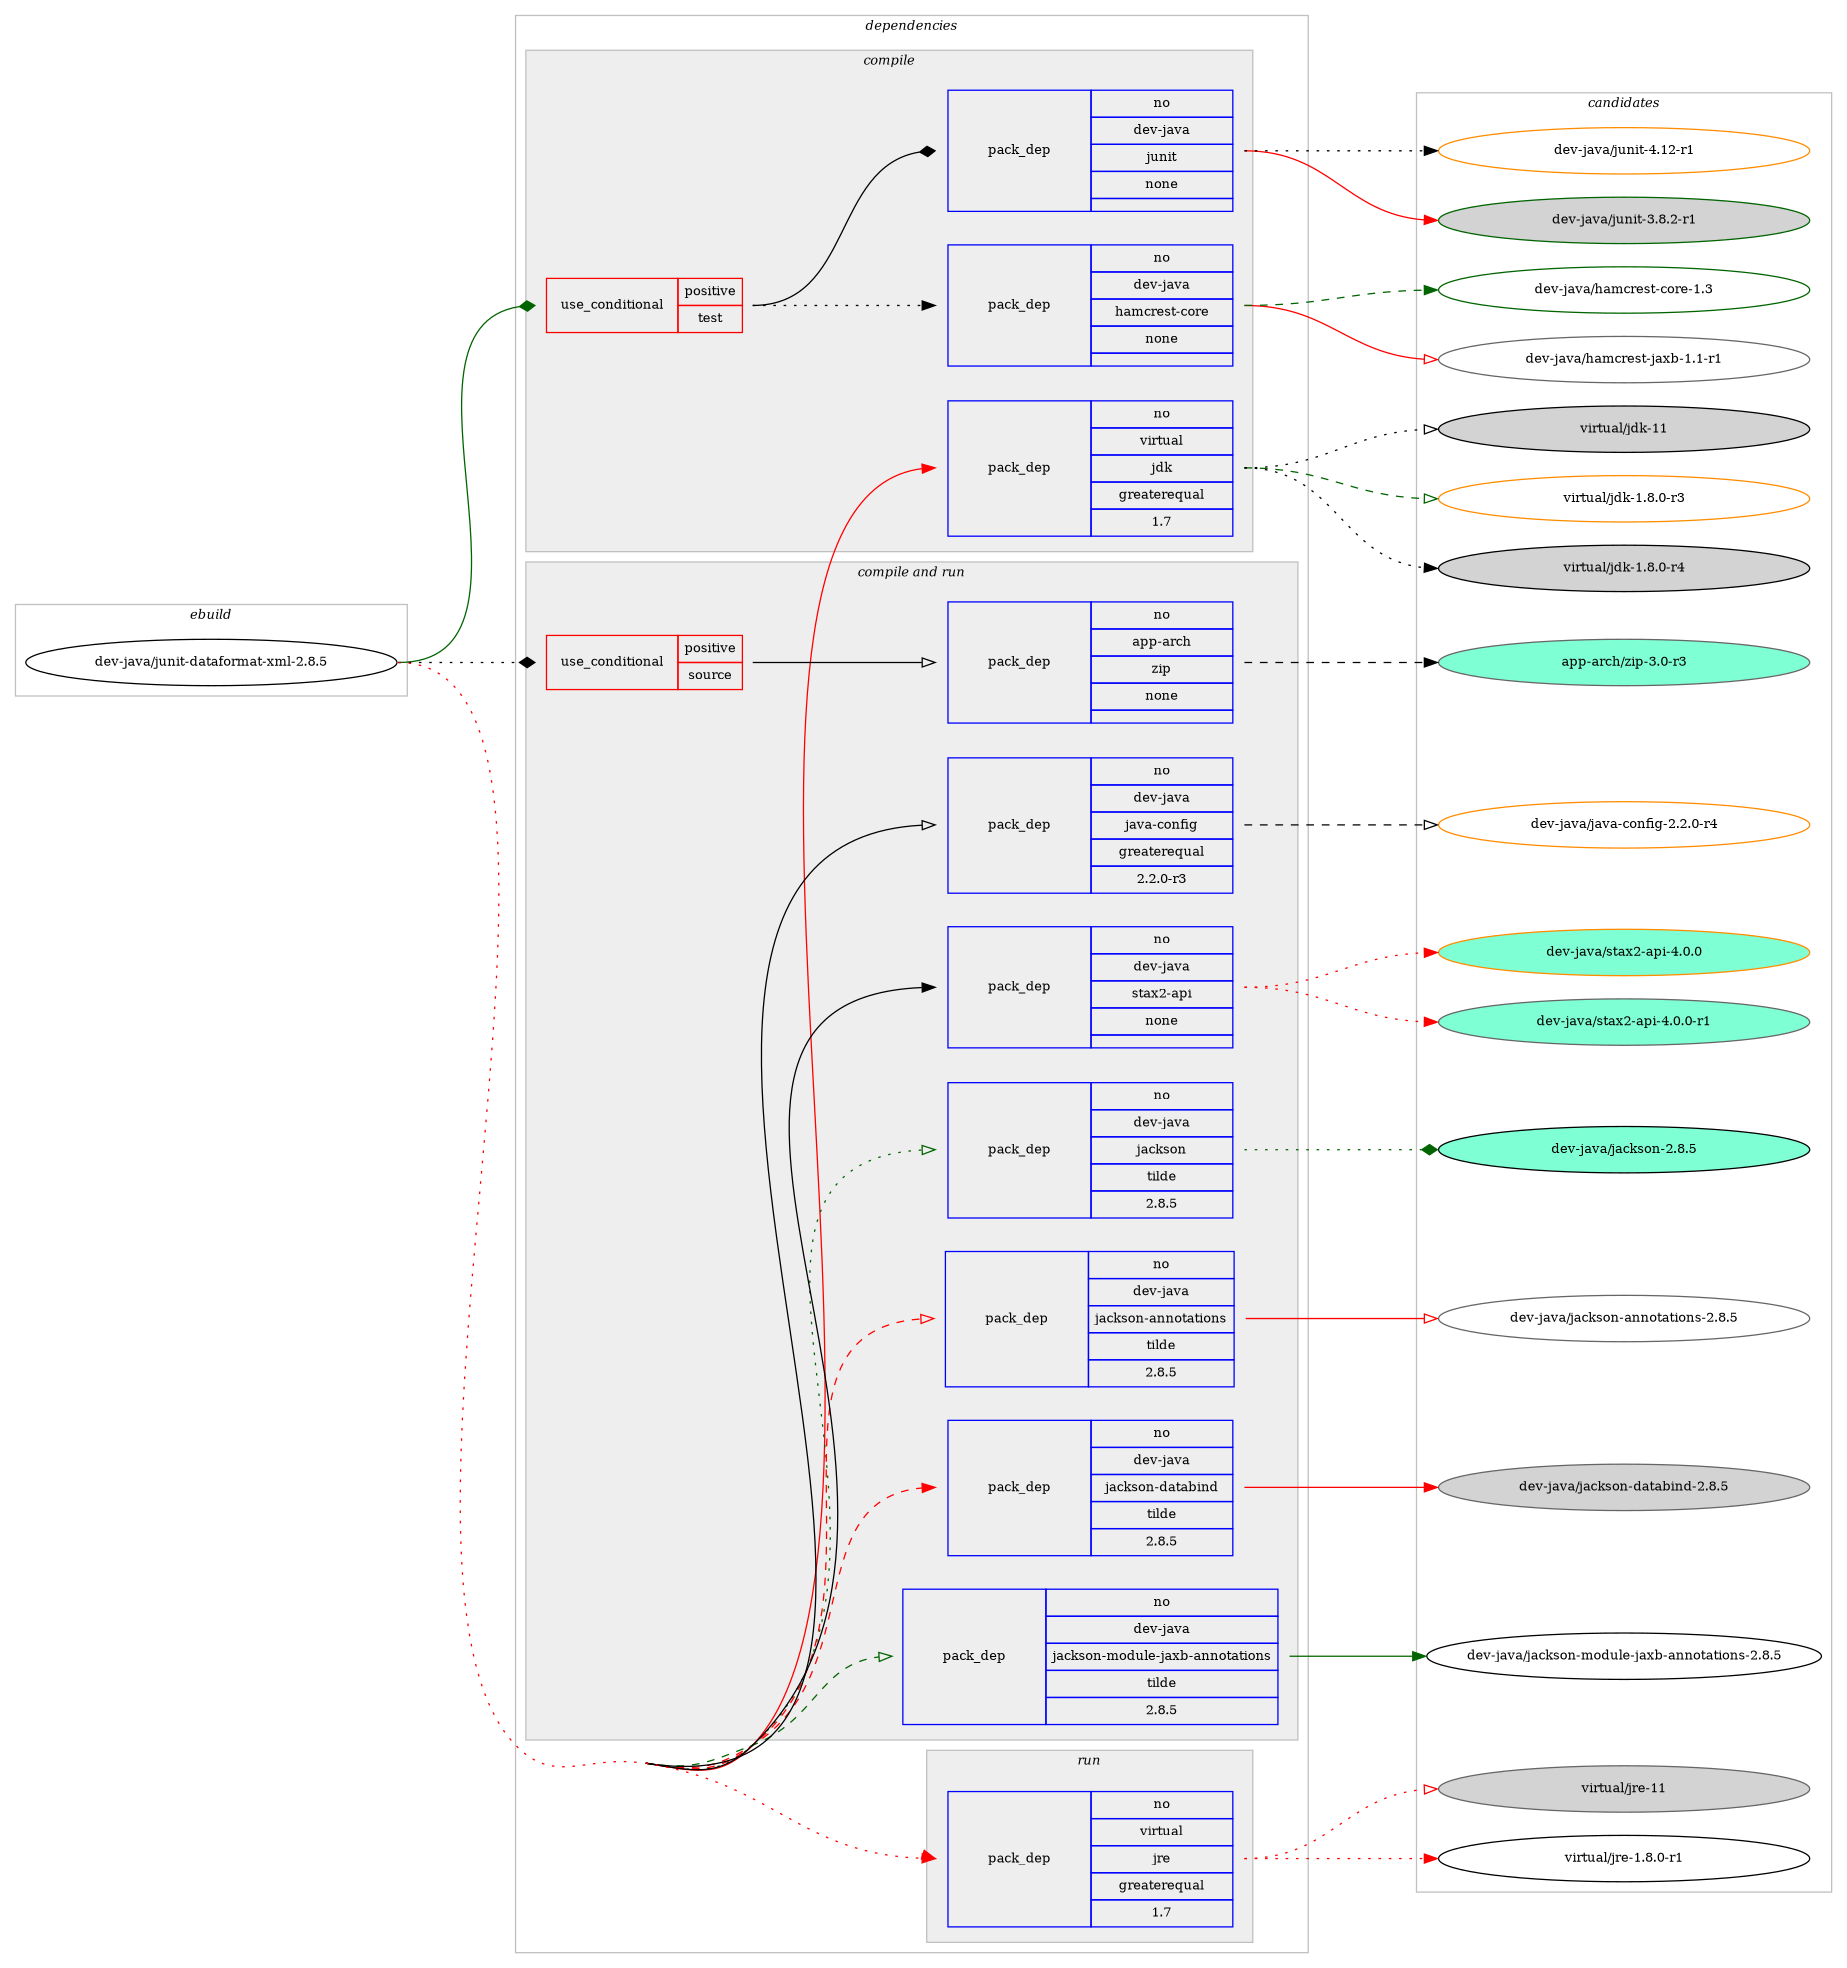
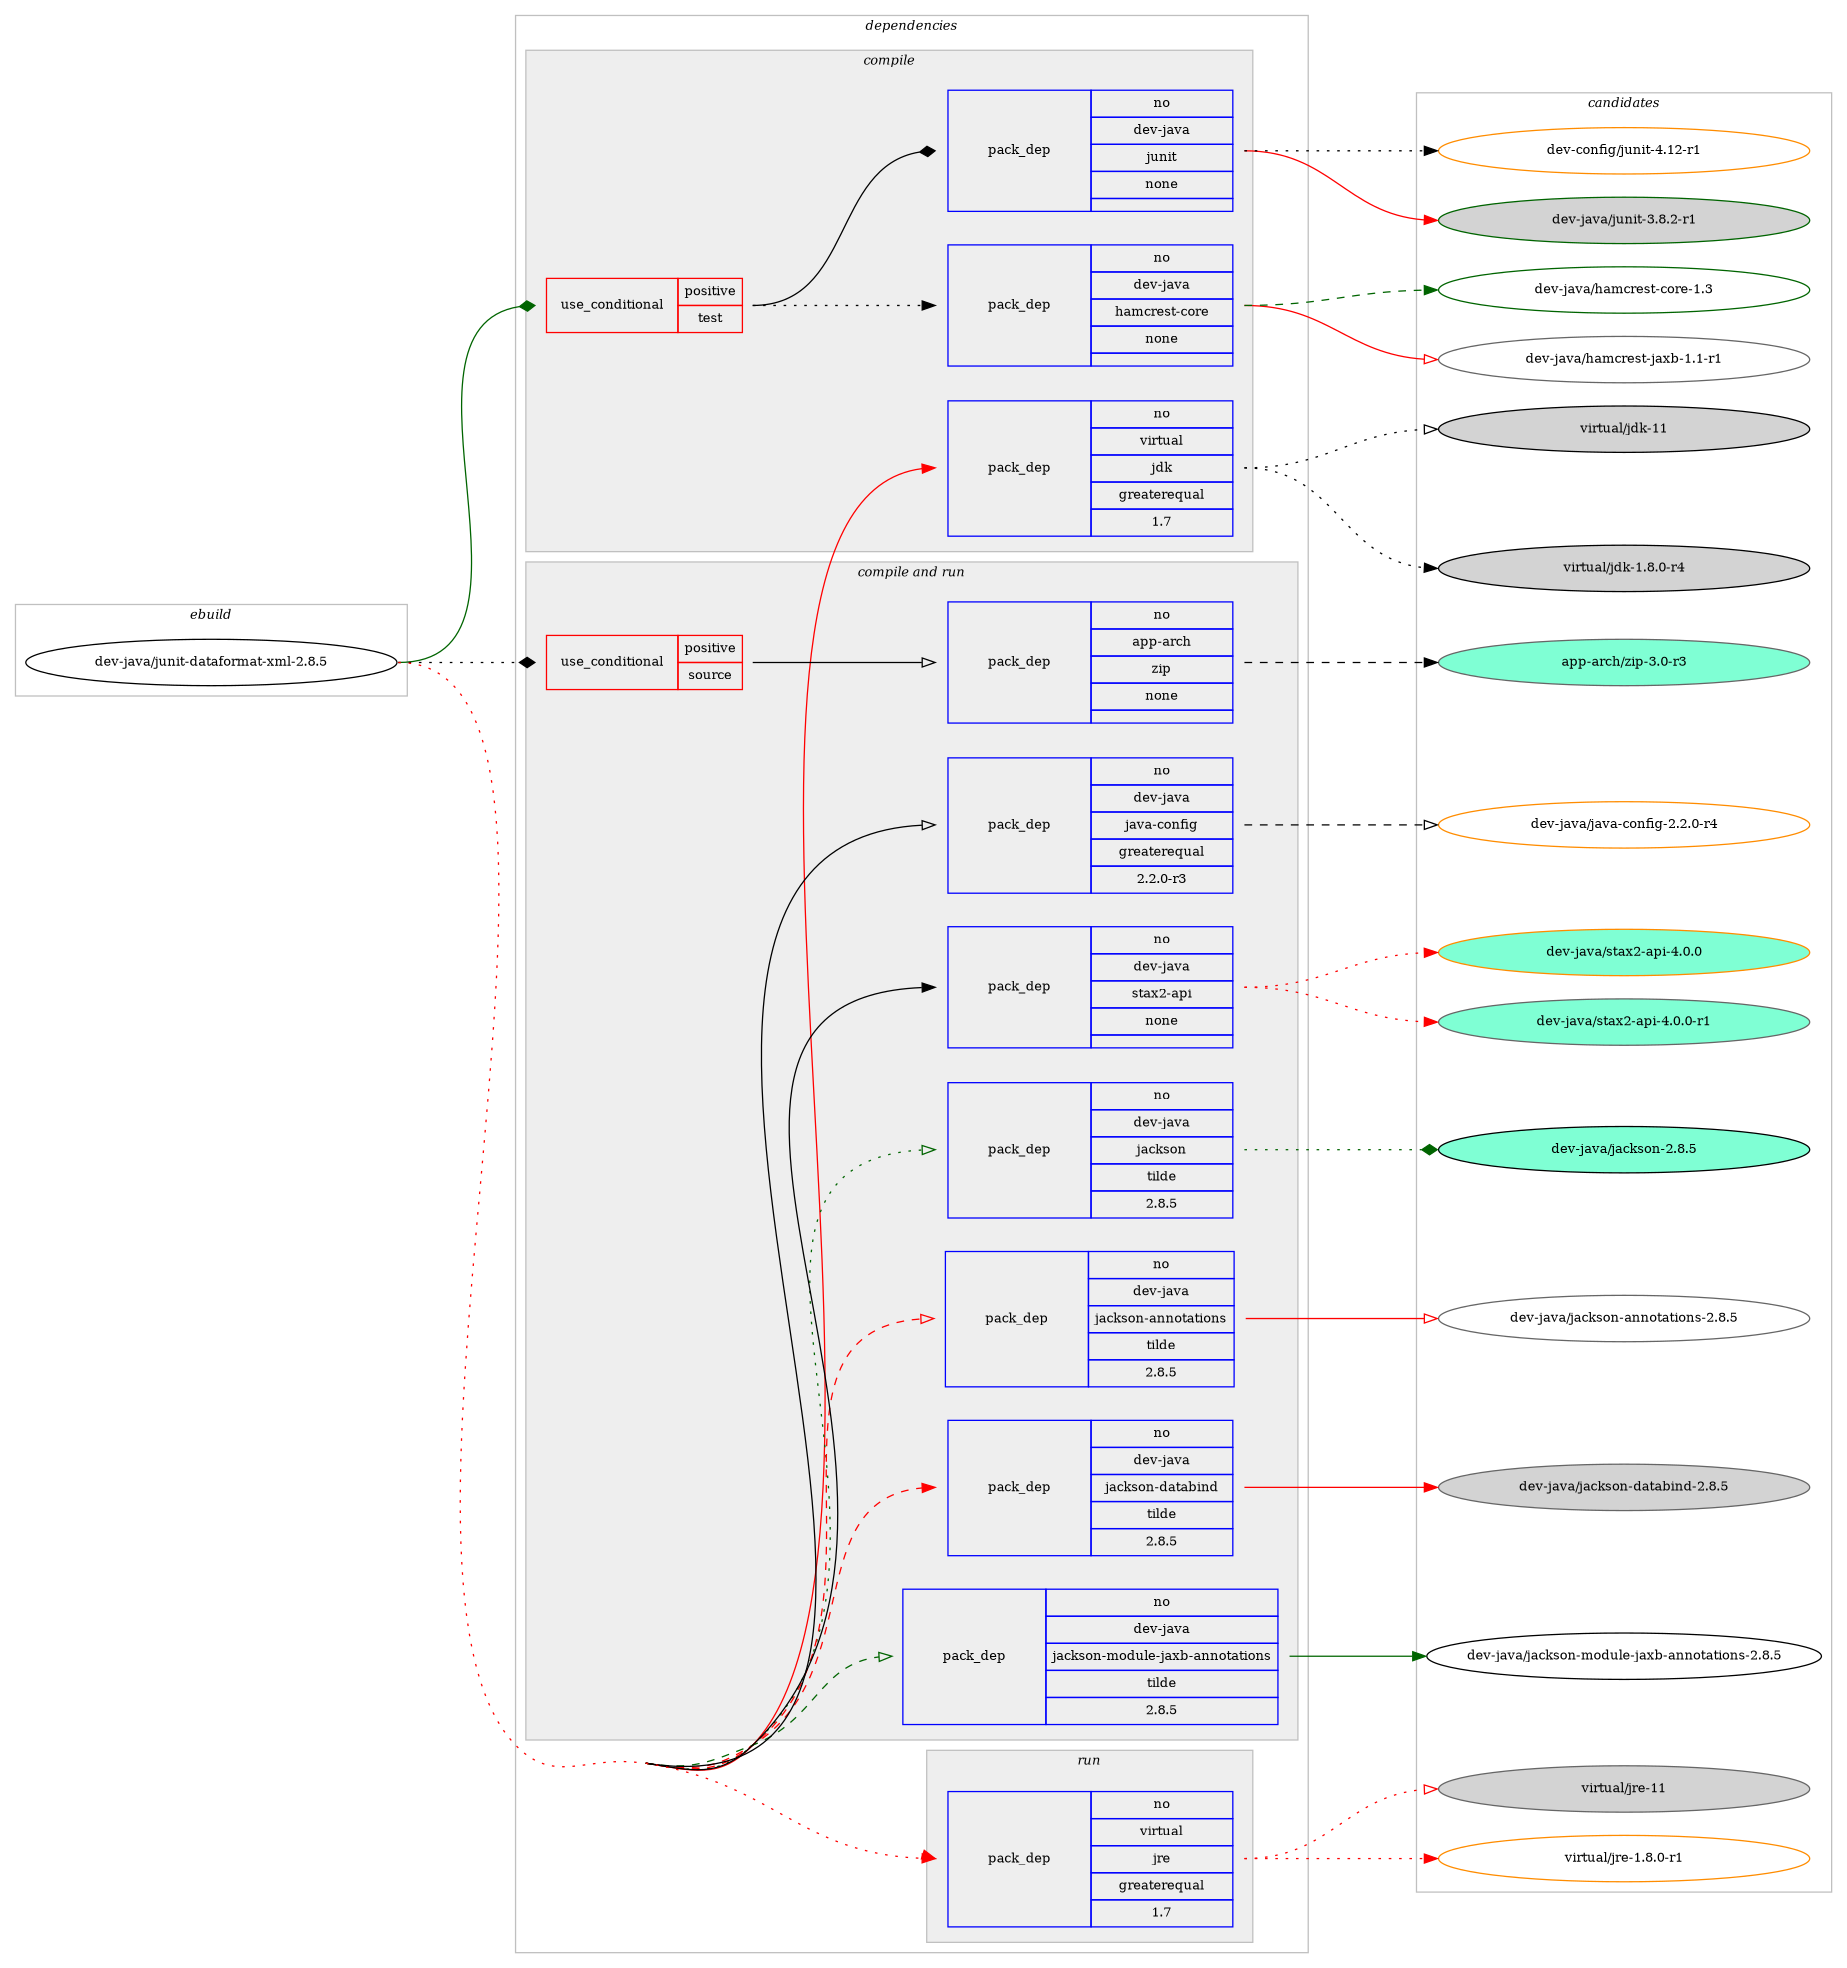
(1624, 151) -> (1624, 151)
(1624, 499) -> none
(1624, 1859) -> (1624, 1859)
